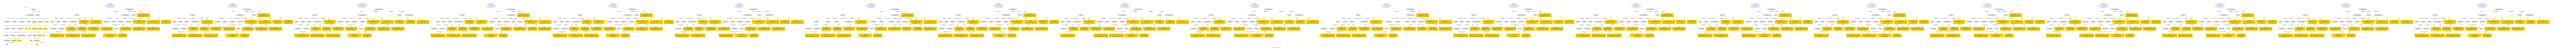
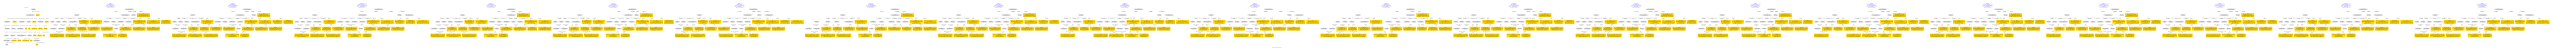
(38, 15) -> (38, 15)
(15, 22) -> (15, 22)
none -> (26, 41)
